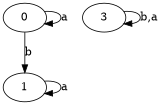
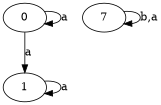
(104, 18) -> (104, 18)
(29, 52) -> (28, 52)
